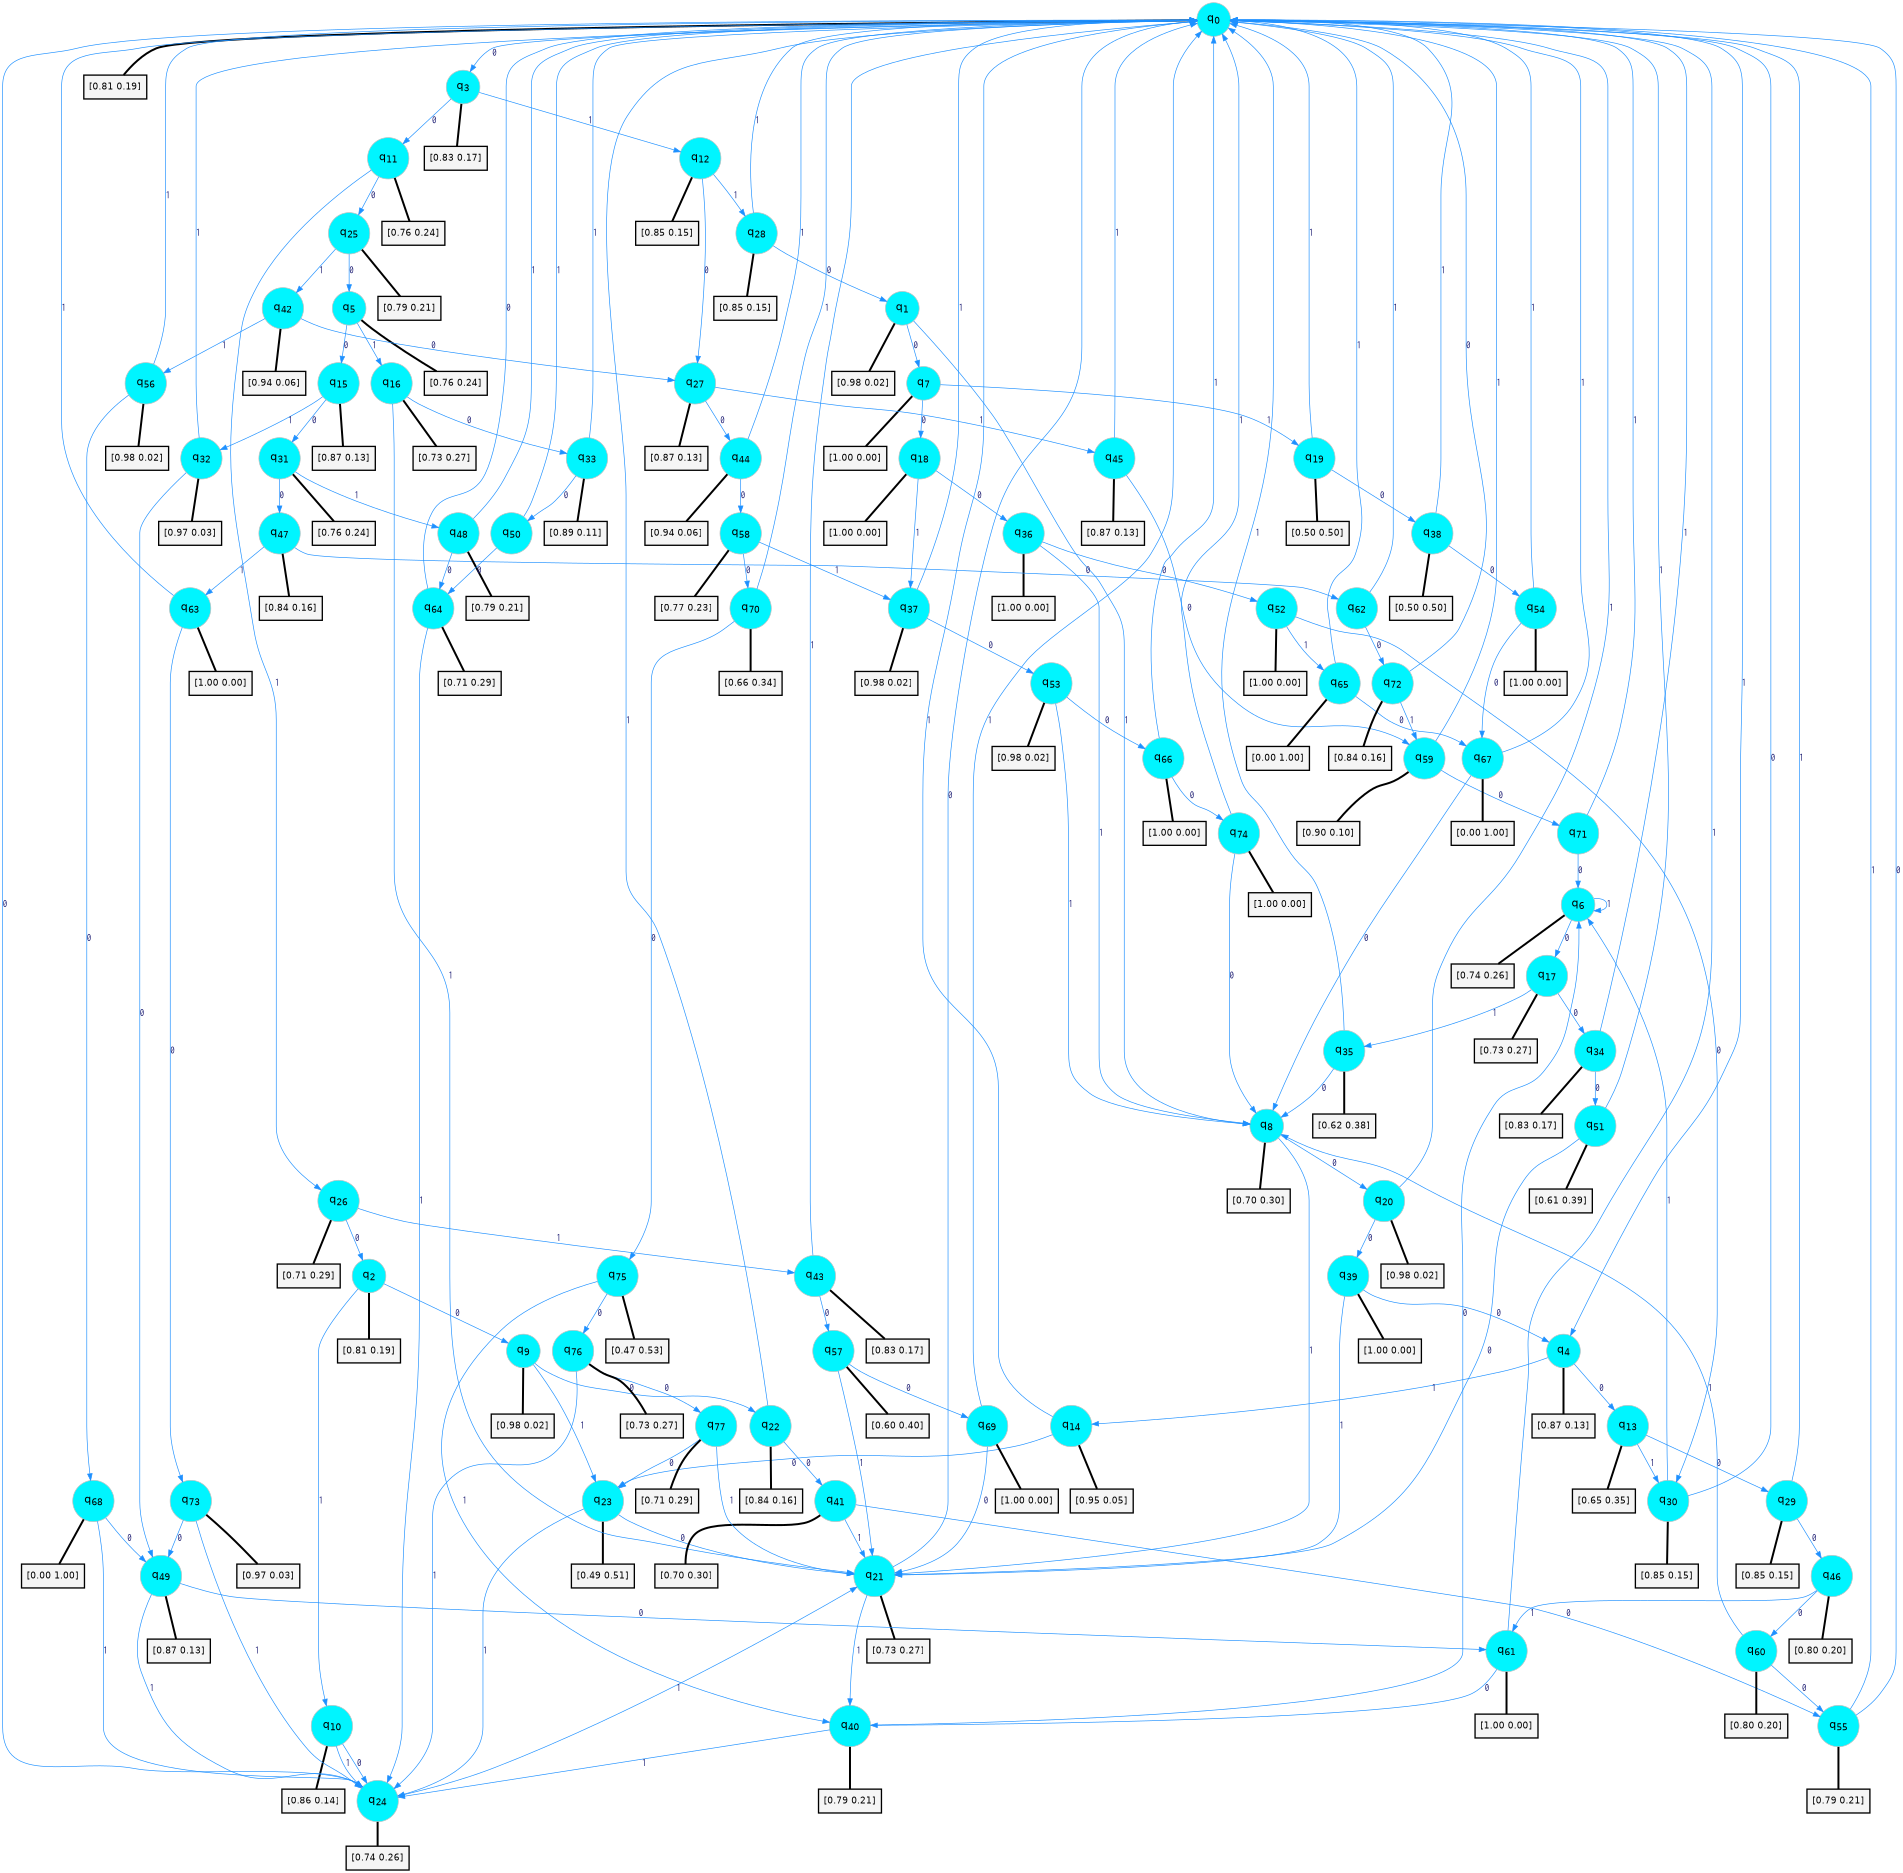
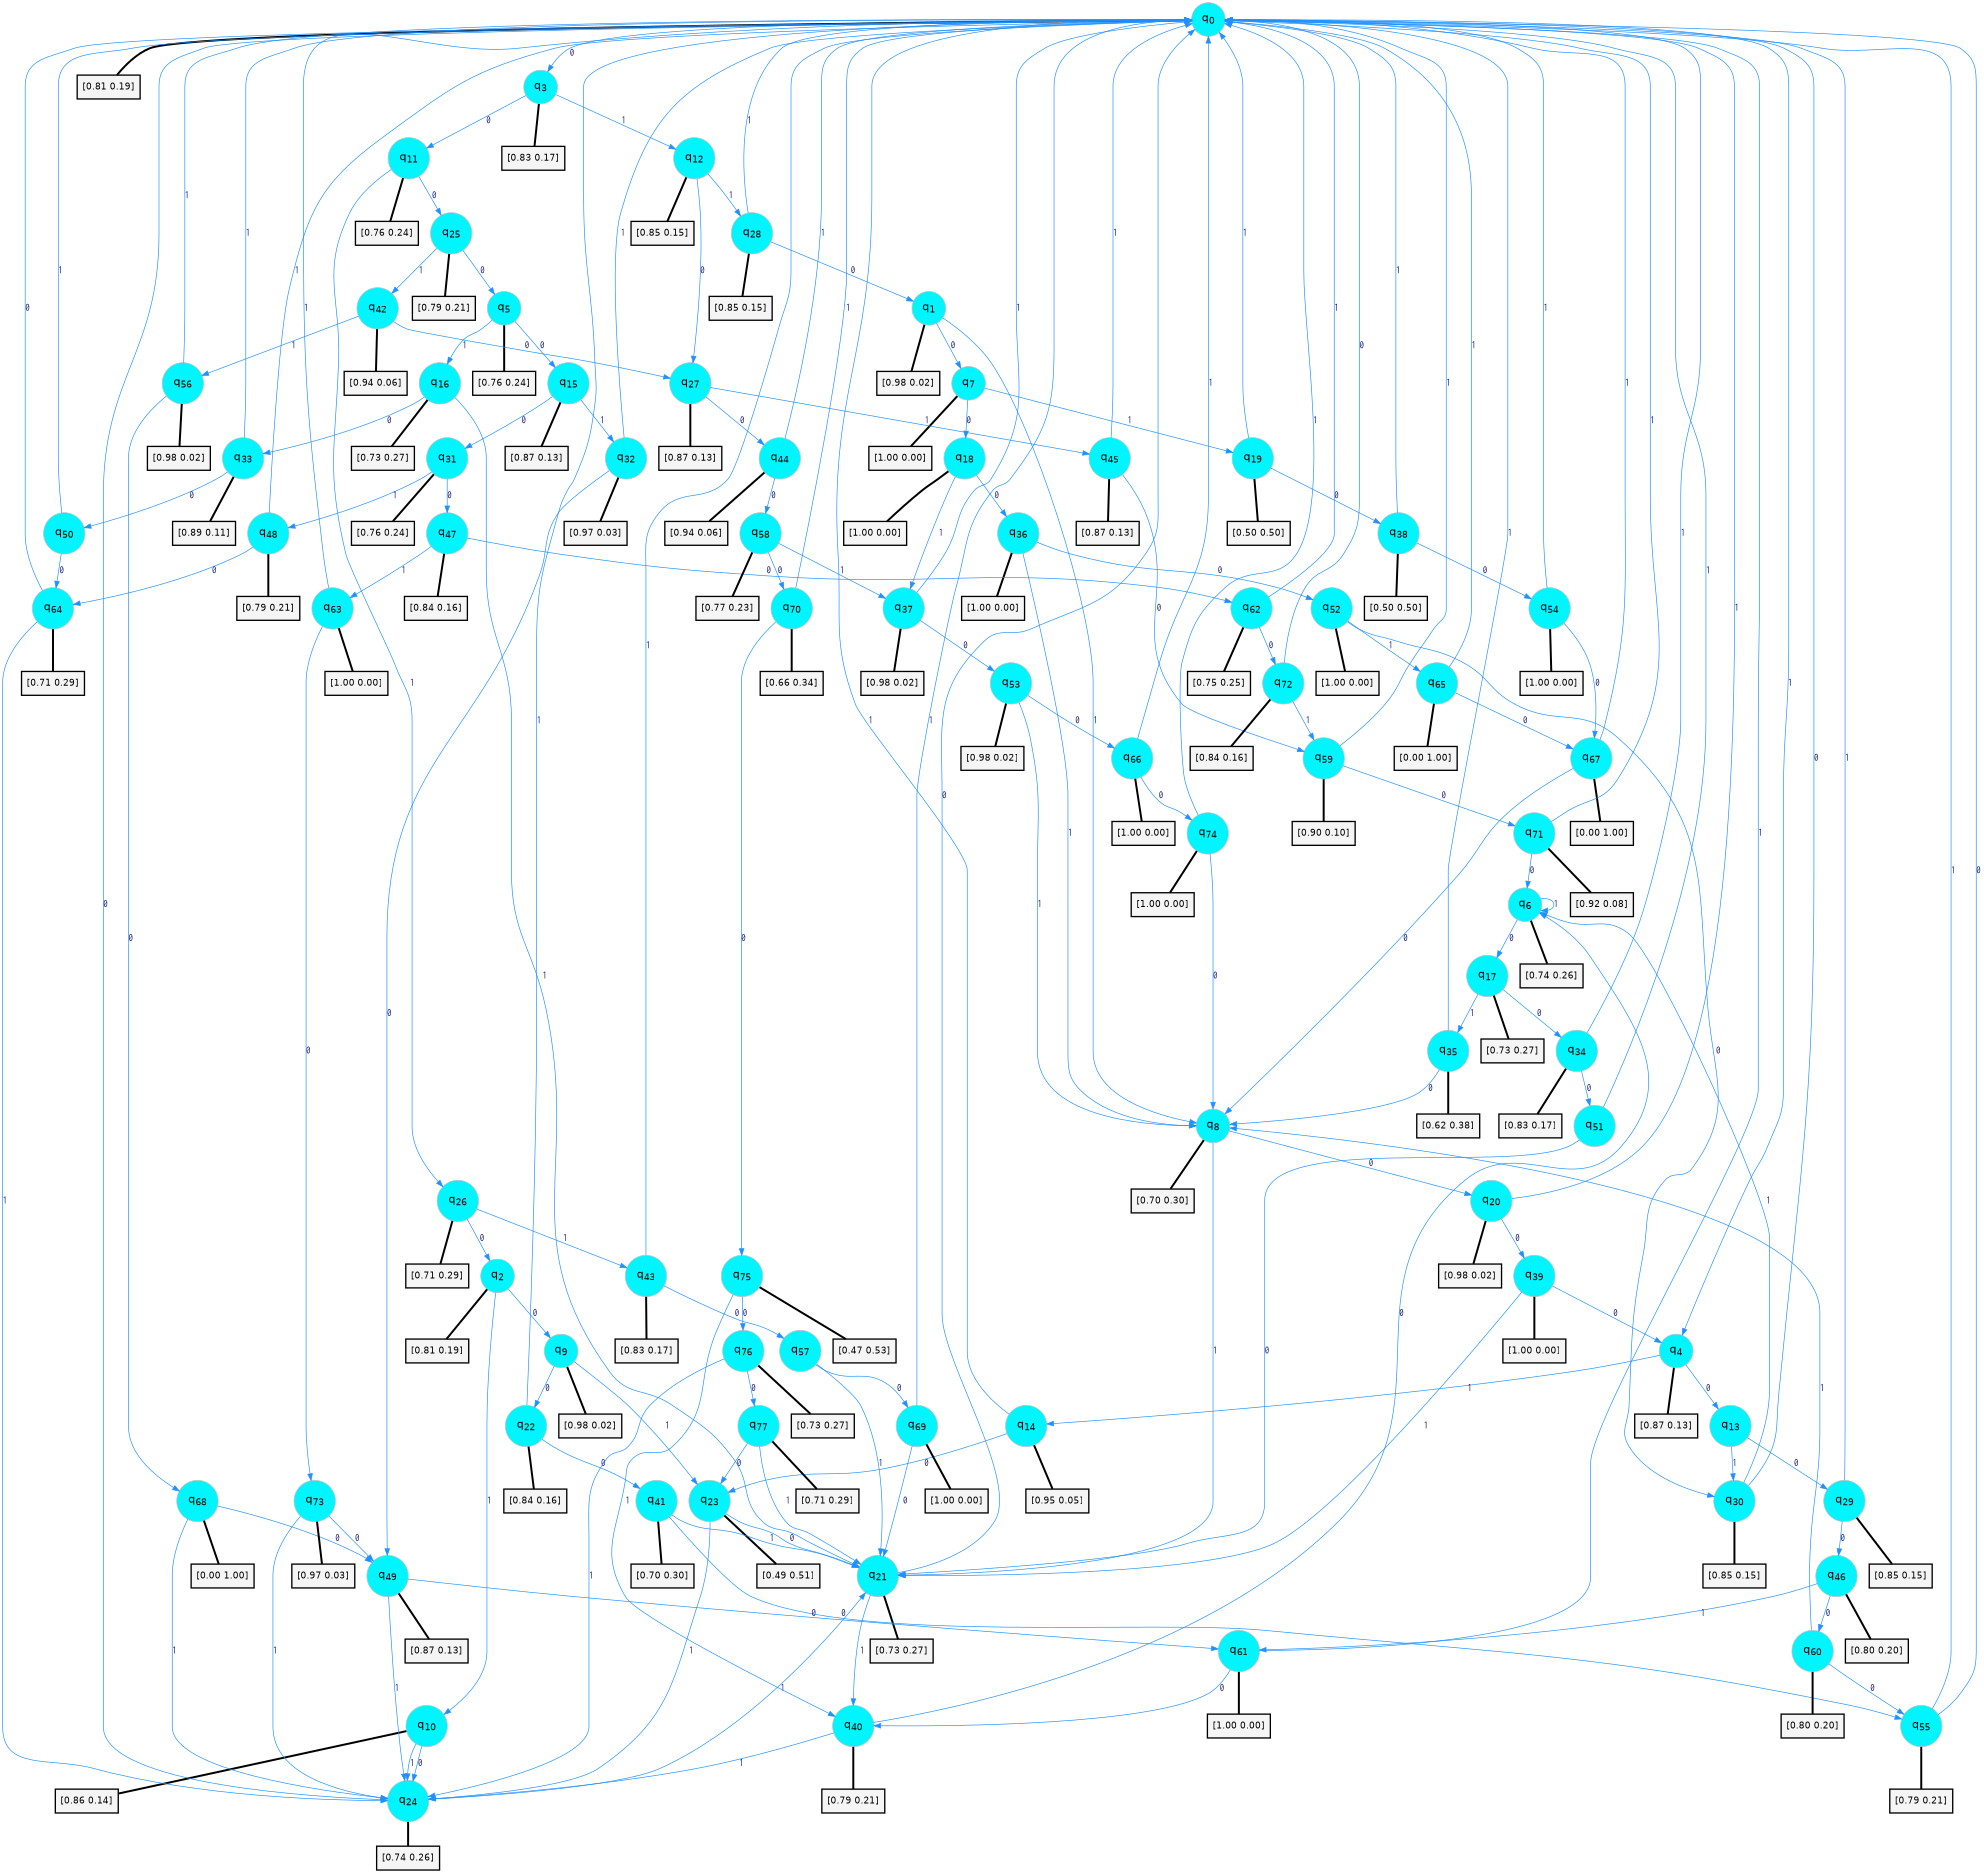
none -> (1219, 683)
none -> (1602, 905)
(1561, 1201) -> none
(898, 1426) -> none
(1604, 1501) -> none
